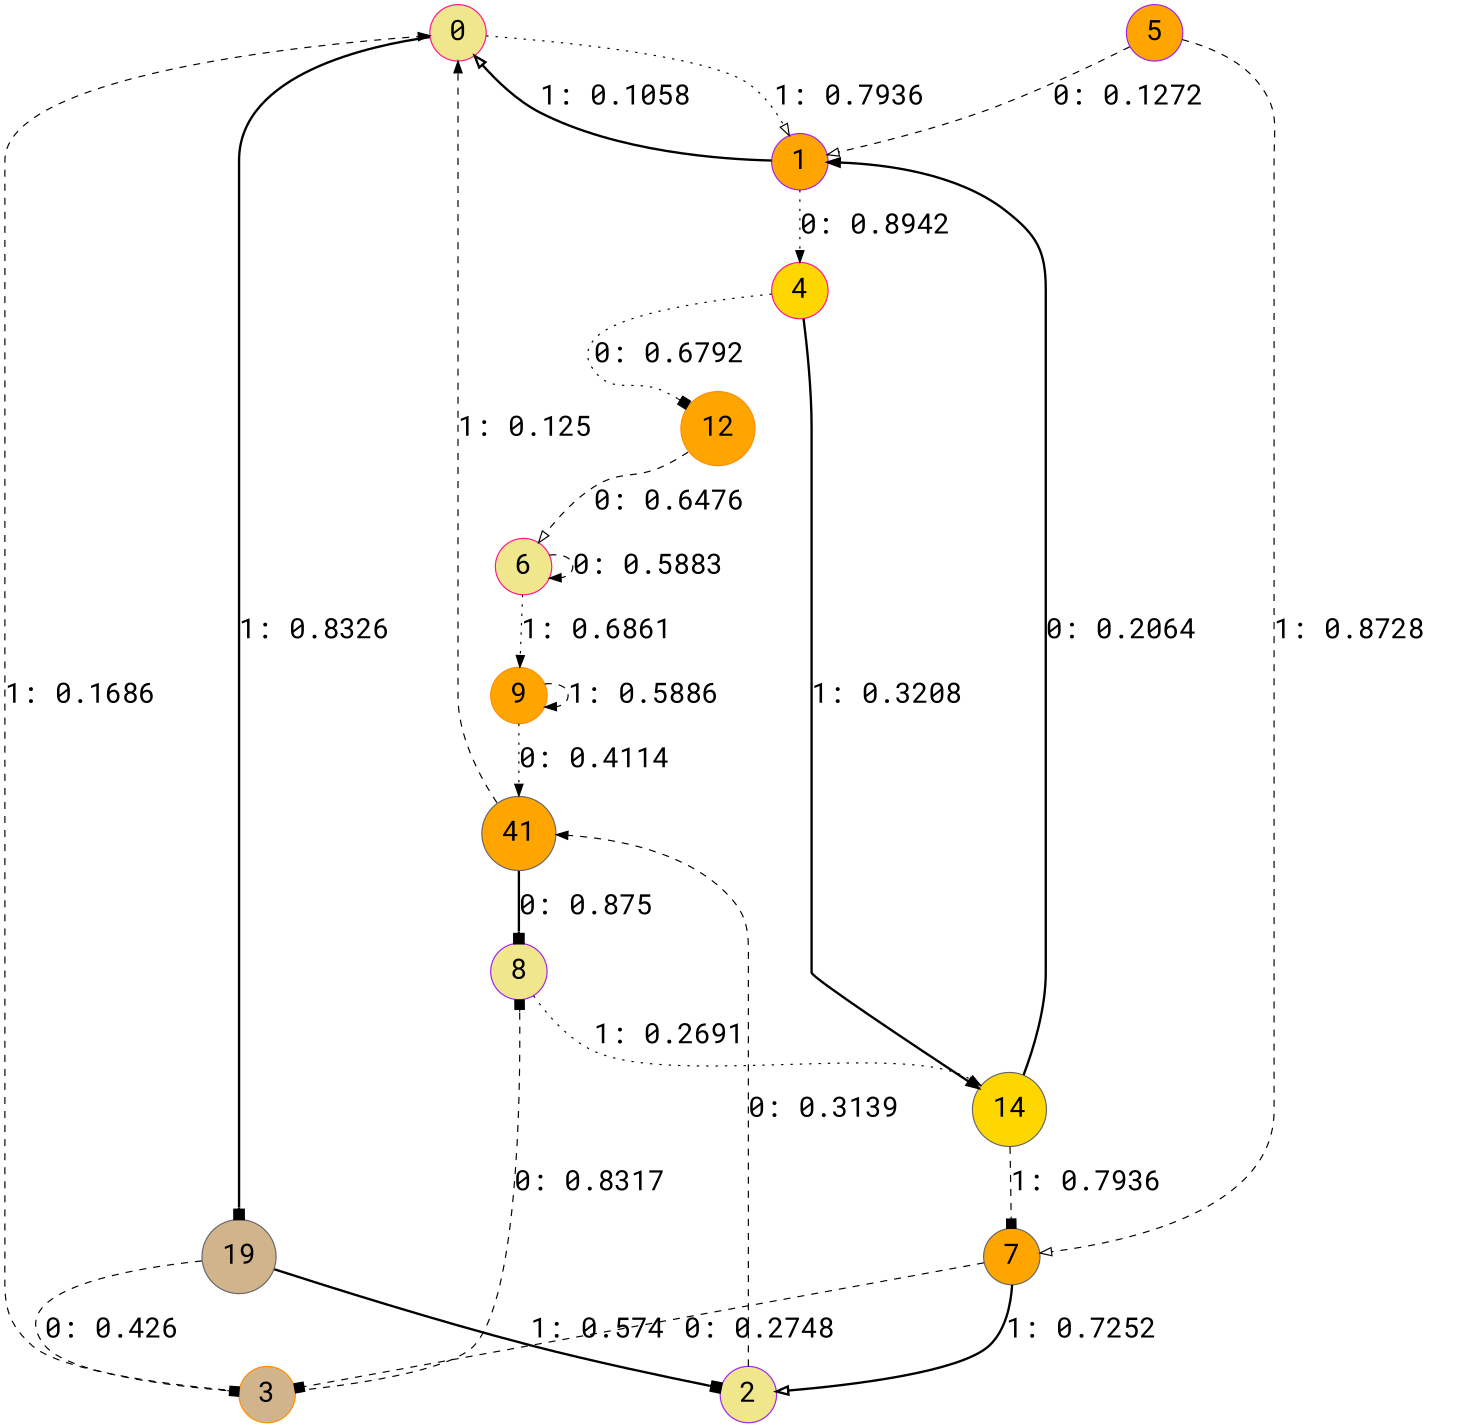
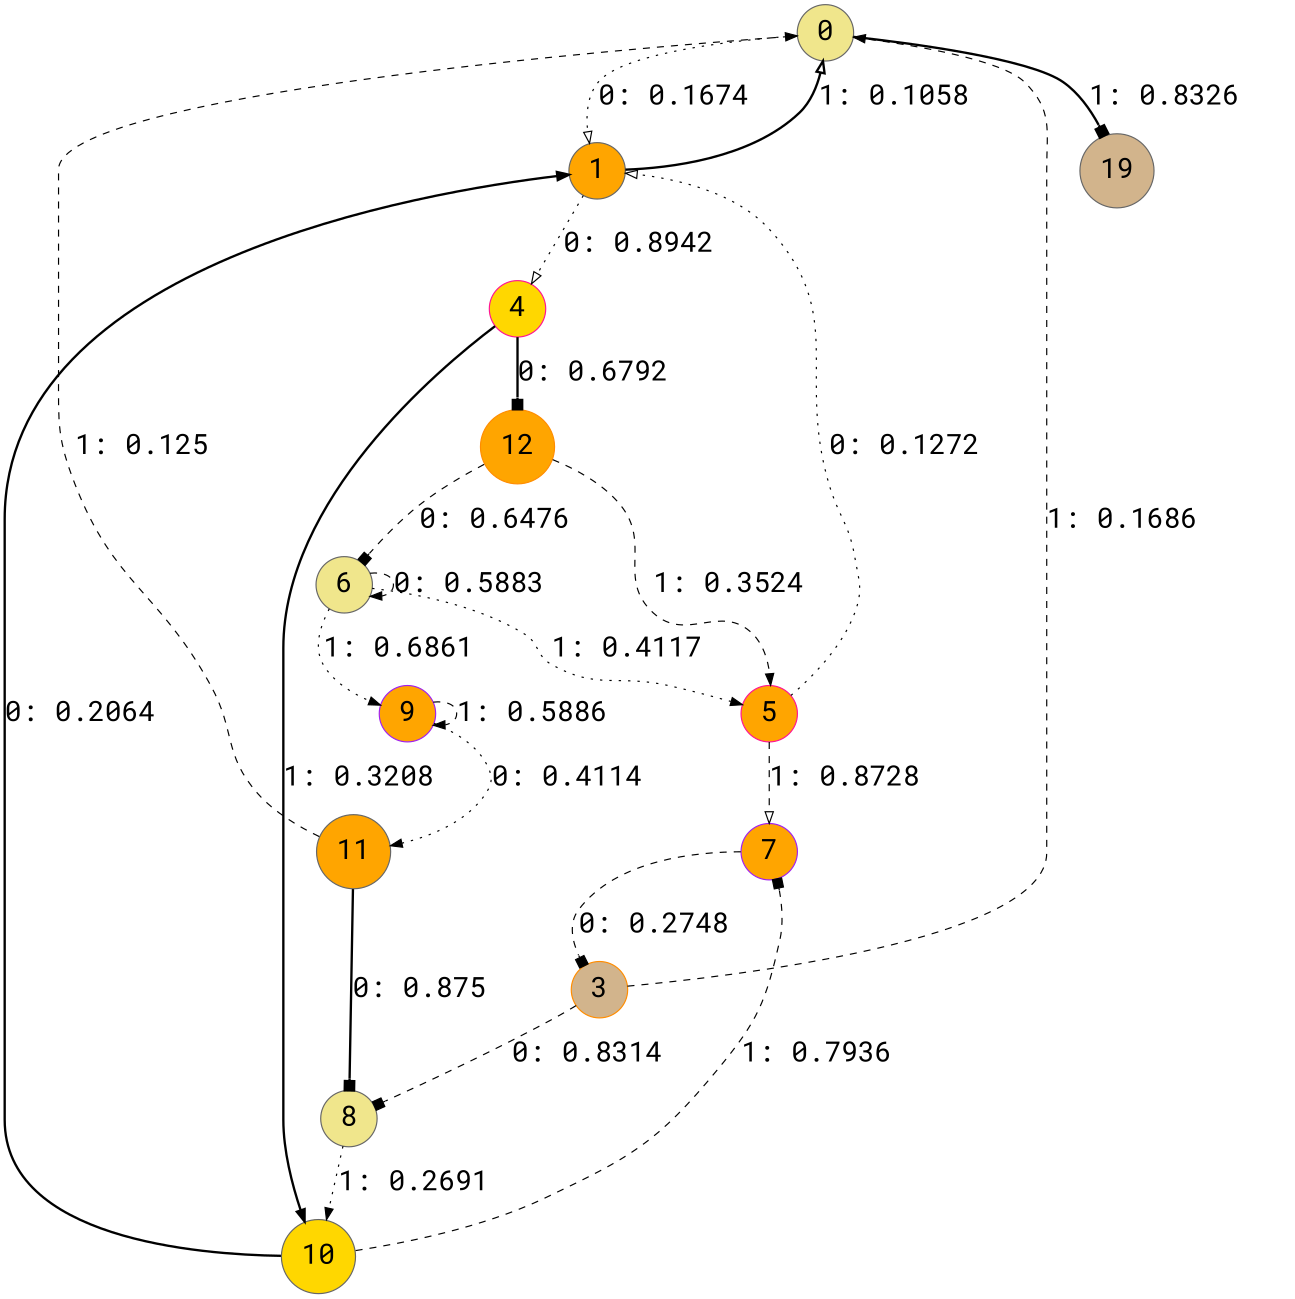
(458, 33) -> (825, 33)
(1155, 33) -> (769, 714)
(875, 97) -> (699, 97)
(988, 110) -> (817, 398)
(800, 162) -> (597, 171)
(800, 220) -> (560, 235)
(619, 324) -> (518, 367)
(609, 479) -> (422, 503)
(524, 567) -> (344, 585)
none -> (639, 593)
none -> (545, 659)
(519, 695) -> (407, 714)
(519, 833) -> (354, 852)
(519, 971) -> (349, 1119)
(1009, 1109) -> (318, 1257)
(615, 1183) -> (612, 1054)
(1012, 1257) -> (769, 852)
(41, 1337) -> none
(748, 1395) -> none
